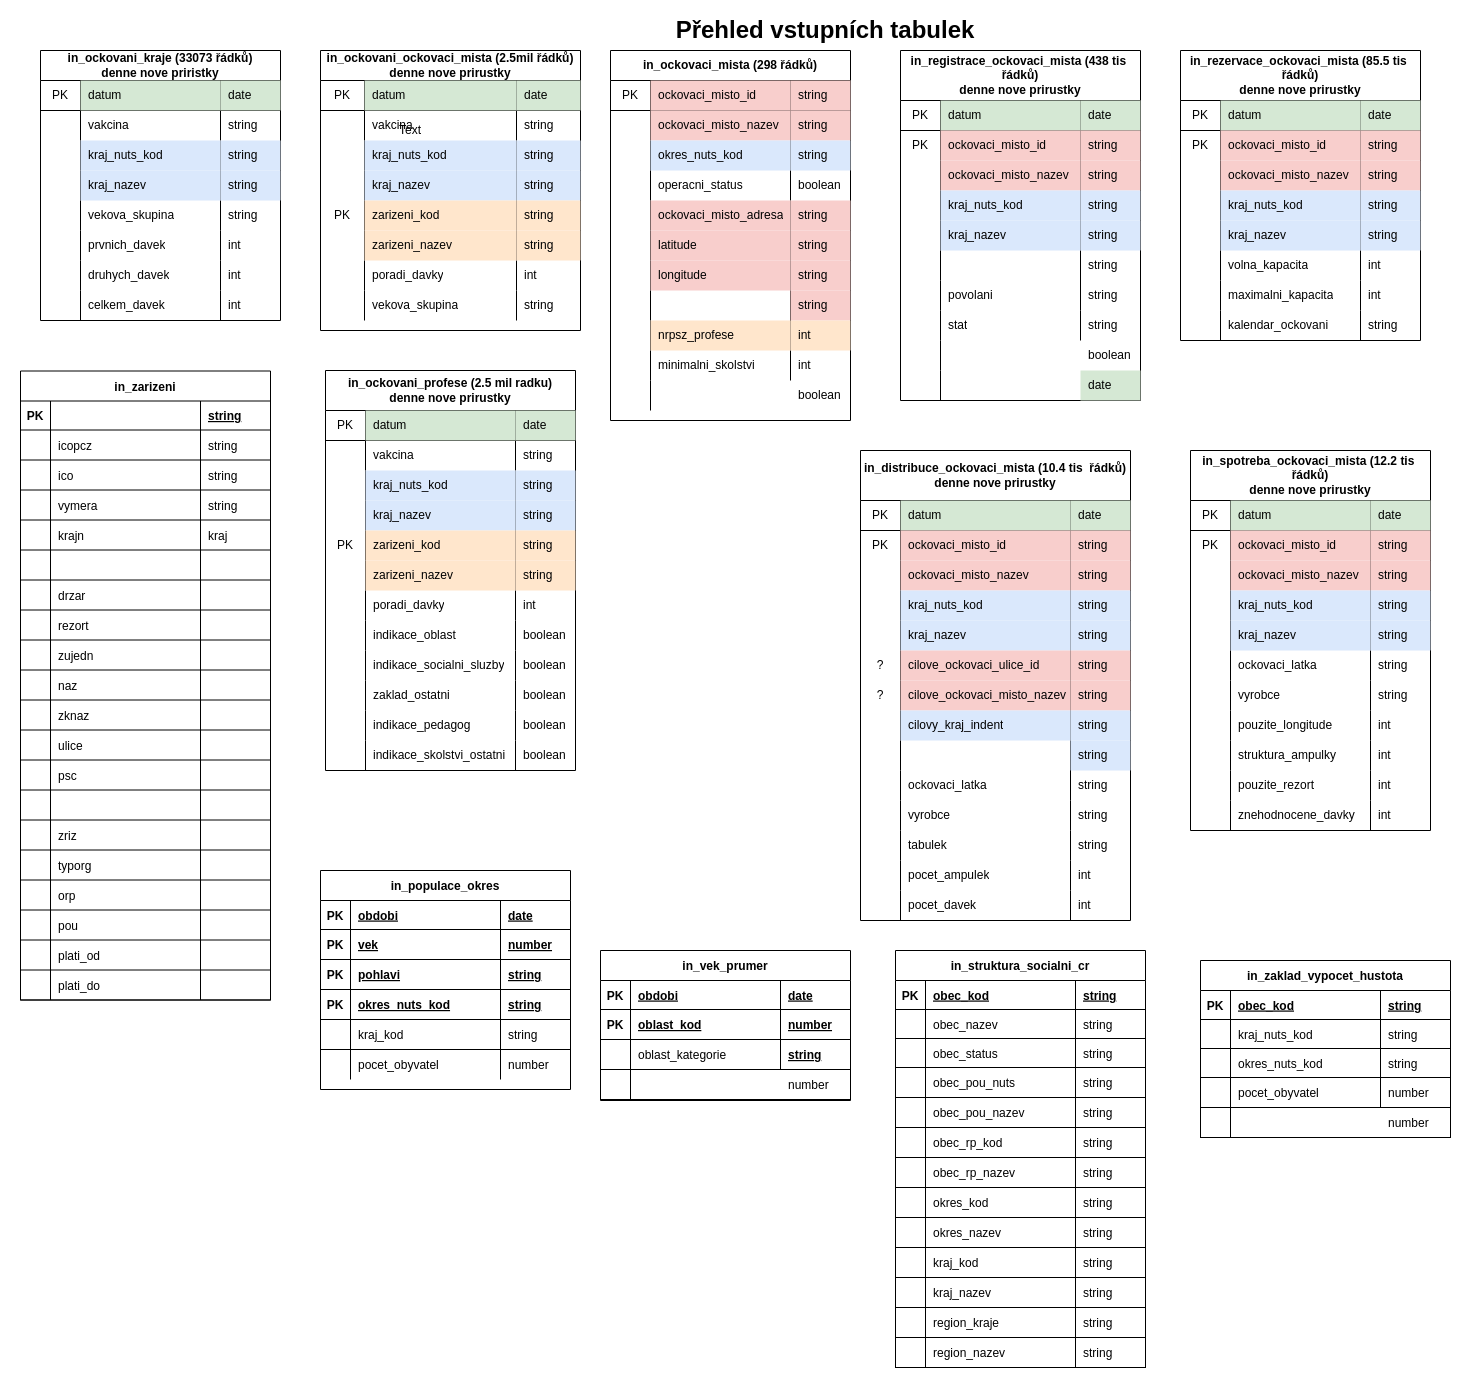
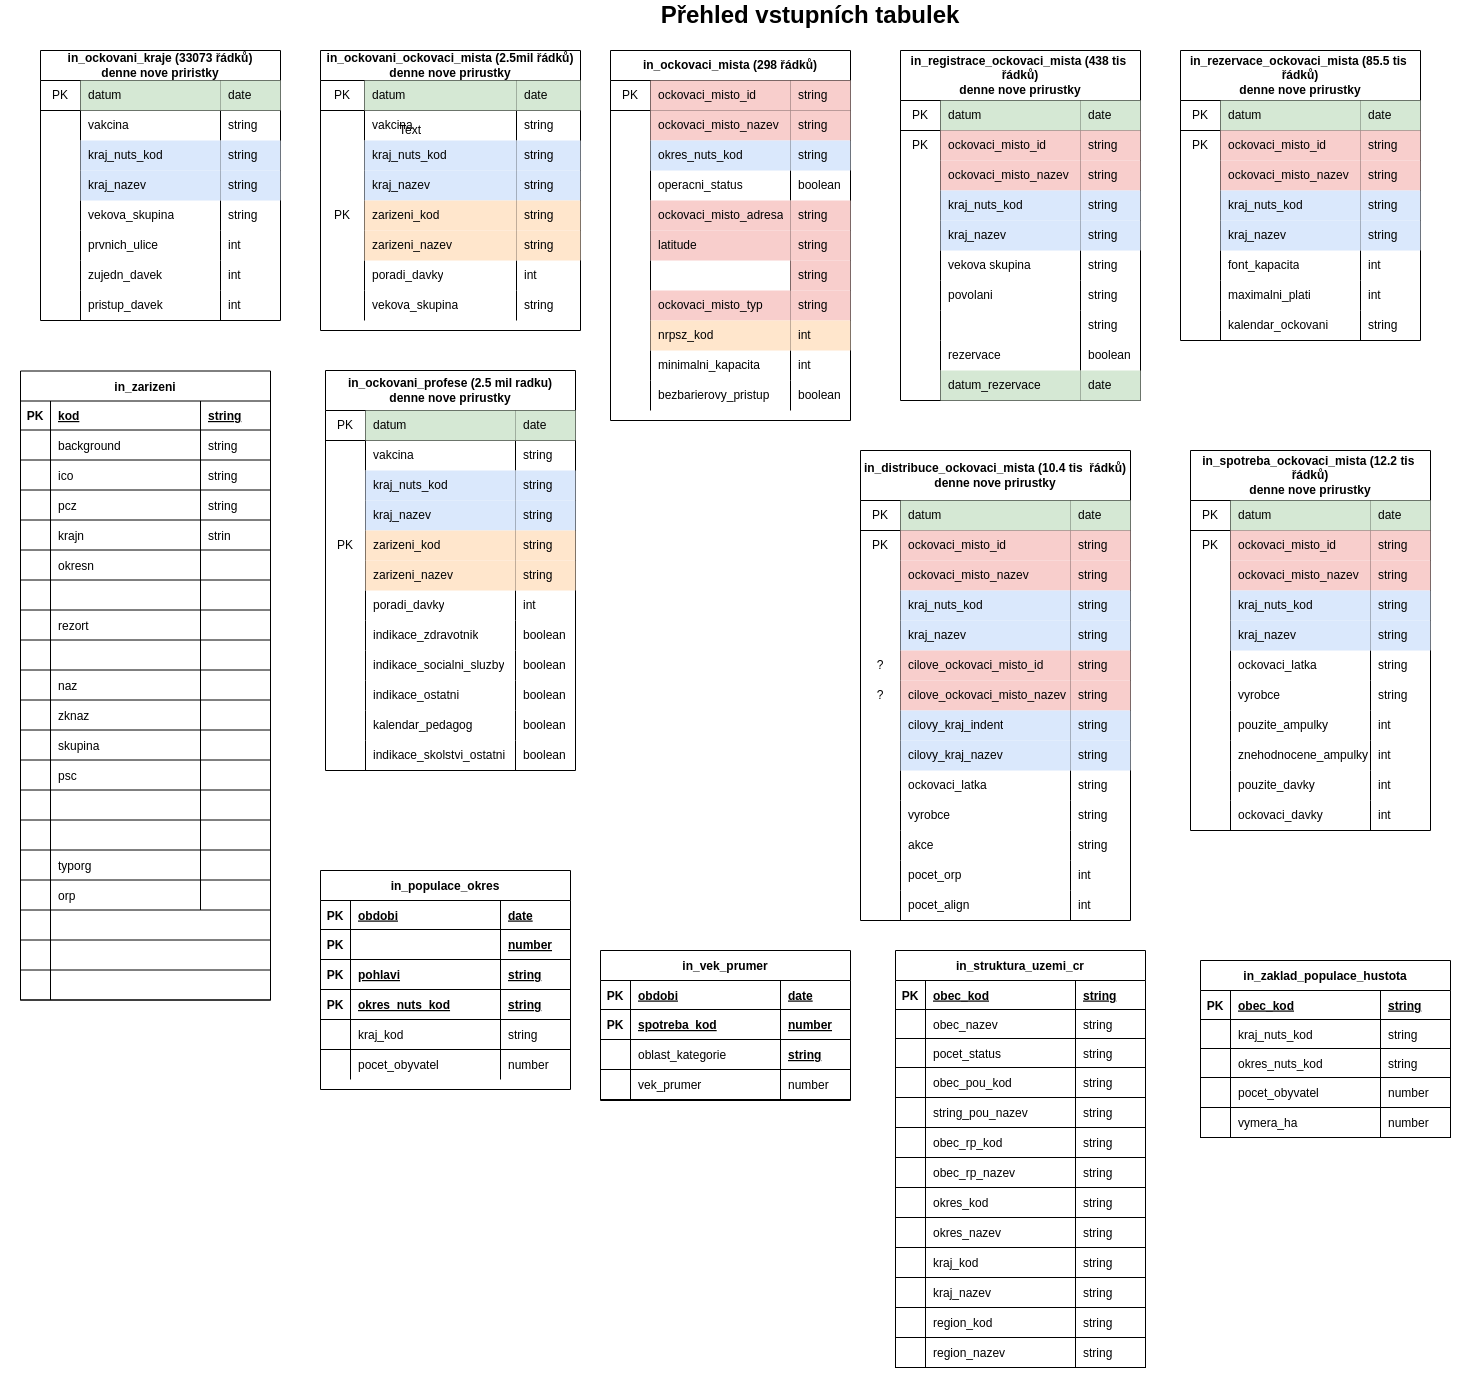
(826, 31) -> (811, 16)
(131, 246) -> (128, 246)
none -> (1011, 266)
(1272, 266) -> (1271, 266)
(132, 276) -> (129, 276)
(721, 276) -> none
(1283, 296) -> (1271, 296)
(127, 306) -> (131, 306)
none -> (721, 306)
(1011, 326) -> none
(702, 336) -> (689, 336)
none -> (1011, 356)
(710, 366) -> (711, 366)
none -> (1011, 386)
none -> (721, 396)
none -> (126, 416)
(77, 446) -> (92, 446)
(78, 506) -> (68, 506)
(221, 536) -> (223, 536)
none -> (126, 565)
(126, 595) -> none
(419, 636) -> (433, 636)
(126, 655) -> none
(980, 666) -> (981, 666)
(417, 696) -> (423, 696)
(424, 726) -> (426, 726)
(1291, 726) -> (1286, 726)
(72, 746) -> (80, 746)
none -> (986, 756)
(1294, 756) -> (1304, 756)
(1284, 786) -> (1281, 786)
(1299, 816) -> (1284, 816)
(126, 835) -> none
(930, 846) -> (922, 846)
(951, 876) -> (939, 876)
(945, 906) -> (942, 906)
(126, 925) -> none
(426, 945) -> none
(126, 955) -> none
(1020, 966) -> (1020, 966)
(1325, 976) -> (1325, 976)
(126, 985) -> none
(670, 1025) -> (678, 1025)
(970, 1054) -> (973, 1054)
(977, 1083) -> (973, 1083)
none -> (706, 1085)
(980, 1113) -> (985, 1113)
none -> (1306, 1123)
(972, 1323) -> (965, 1323)
